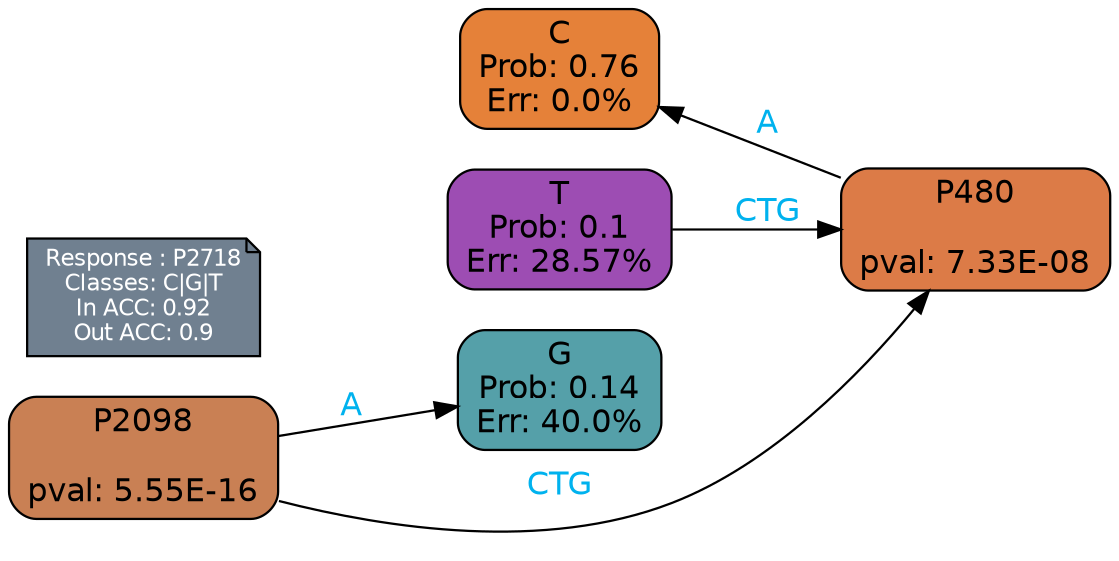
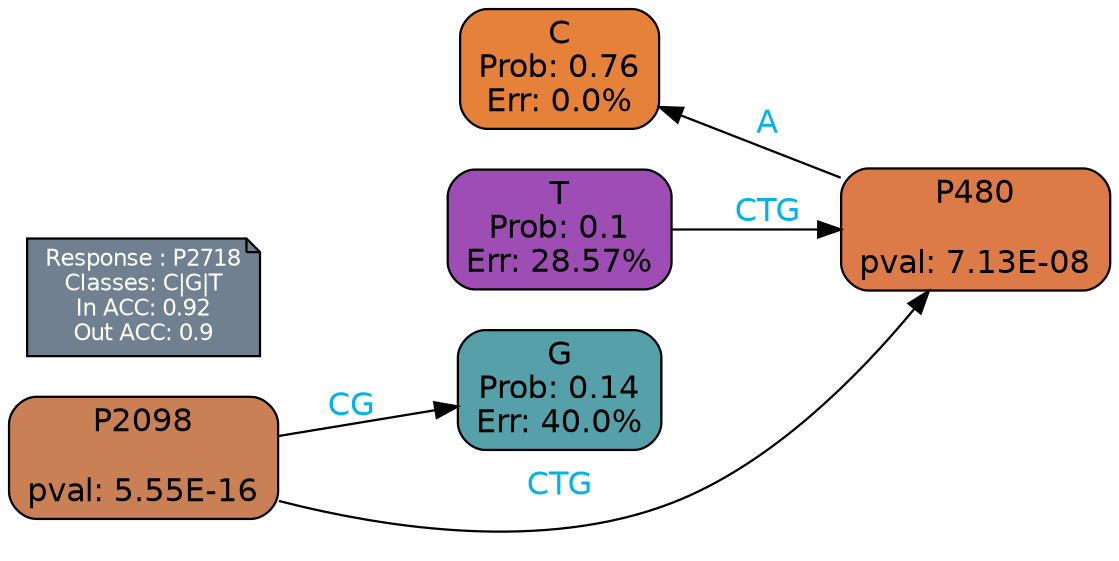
(976, 230) -> (976, 230)
(352, 407) -> (352, 407)
